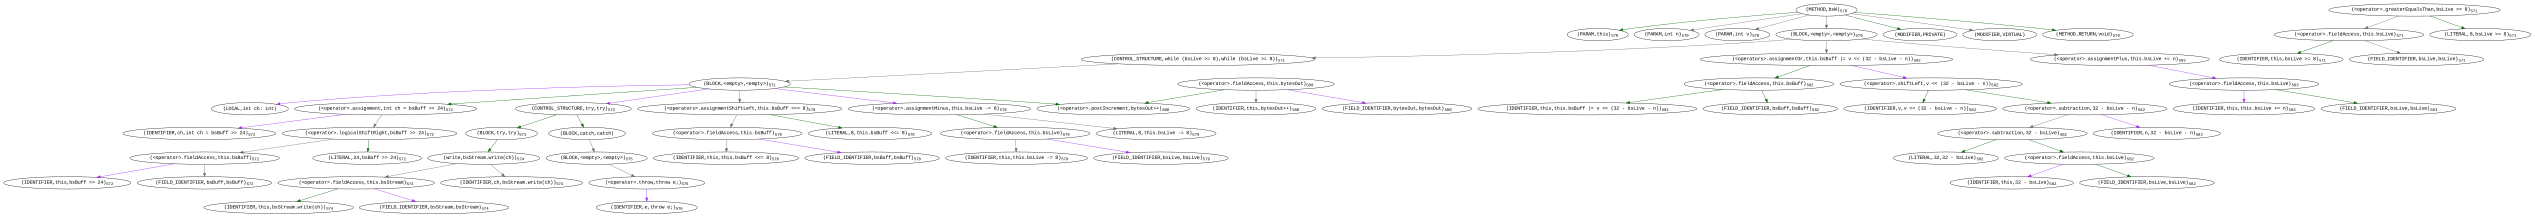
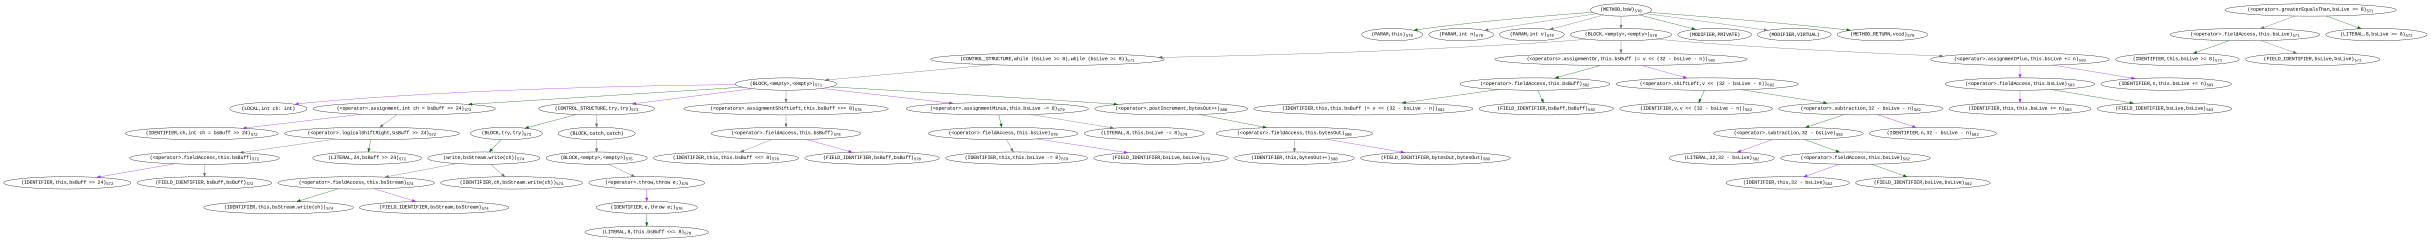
none -> (2166, 84)
(1186, 96) -> (1231, 121)
(579, 120) -> (597, 119)
(804, 121) -> (647, 218)
(2050, 121) -> (1826, 121)
(1981, 145) -> (1757, 145)
